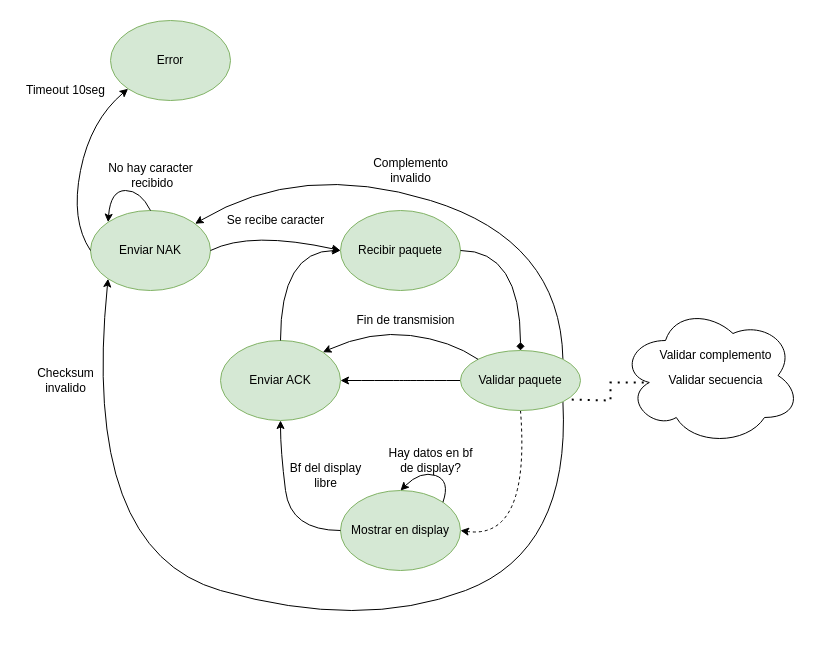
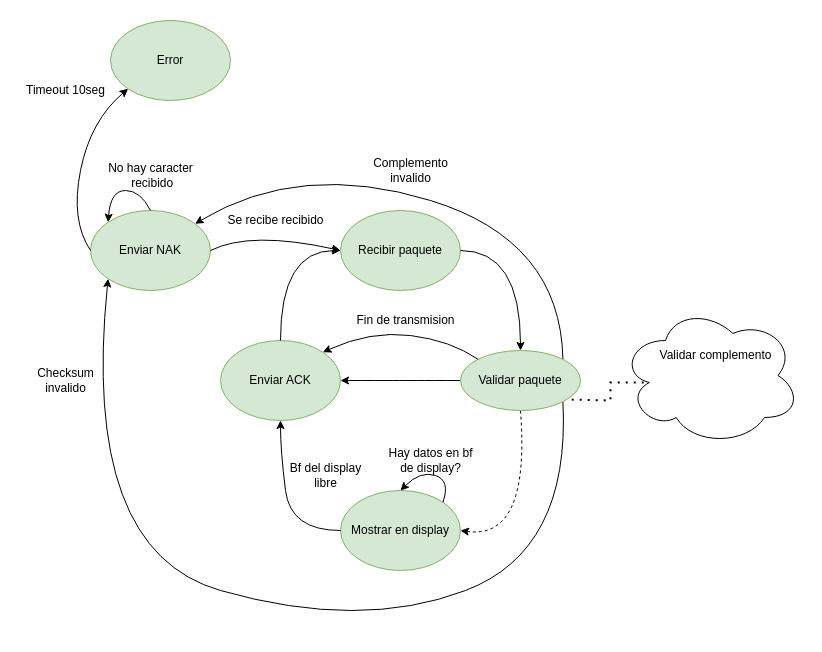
(276, 221) -> (276, 221)
(520, 342) -> (520, 342)
(716, 381) -> none
